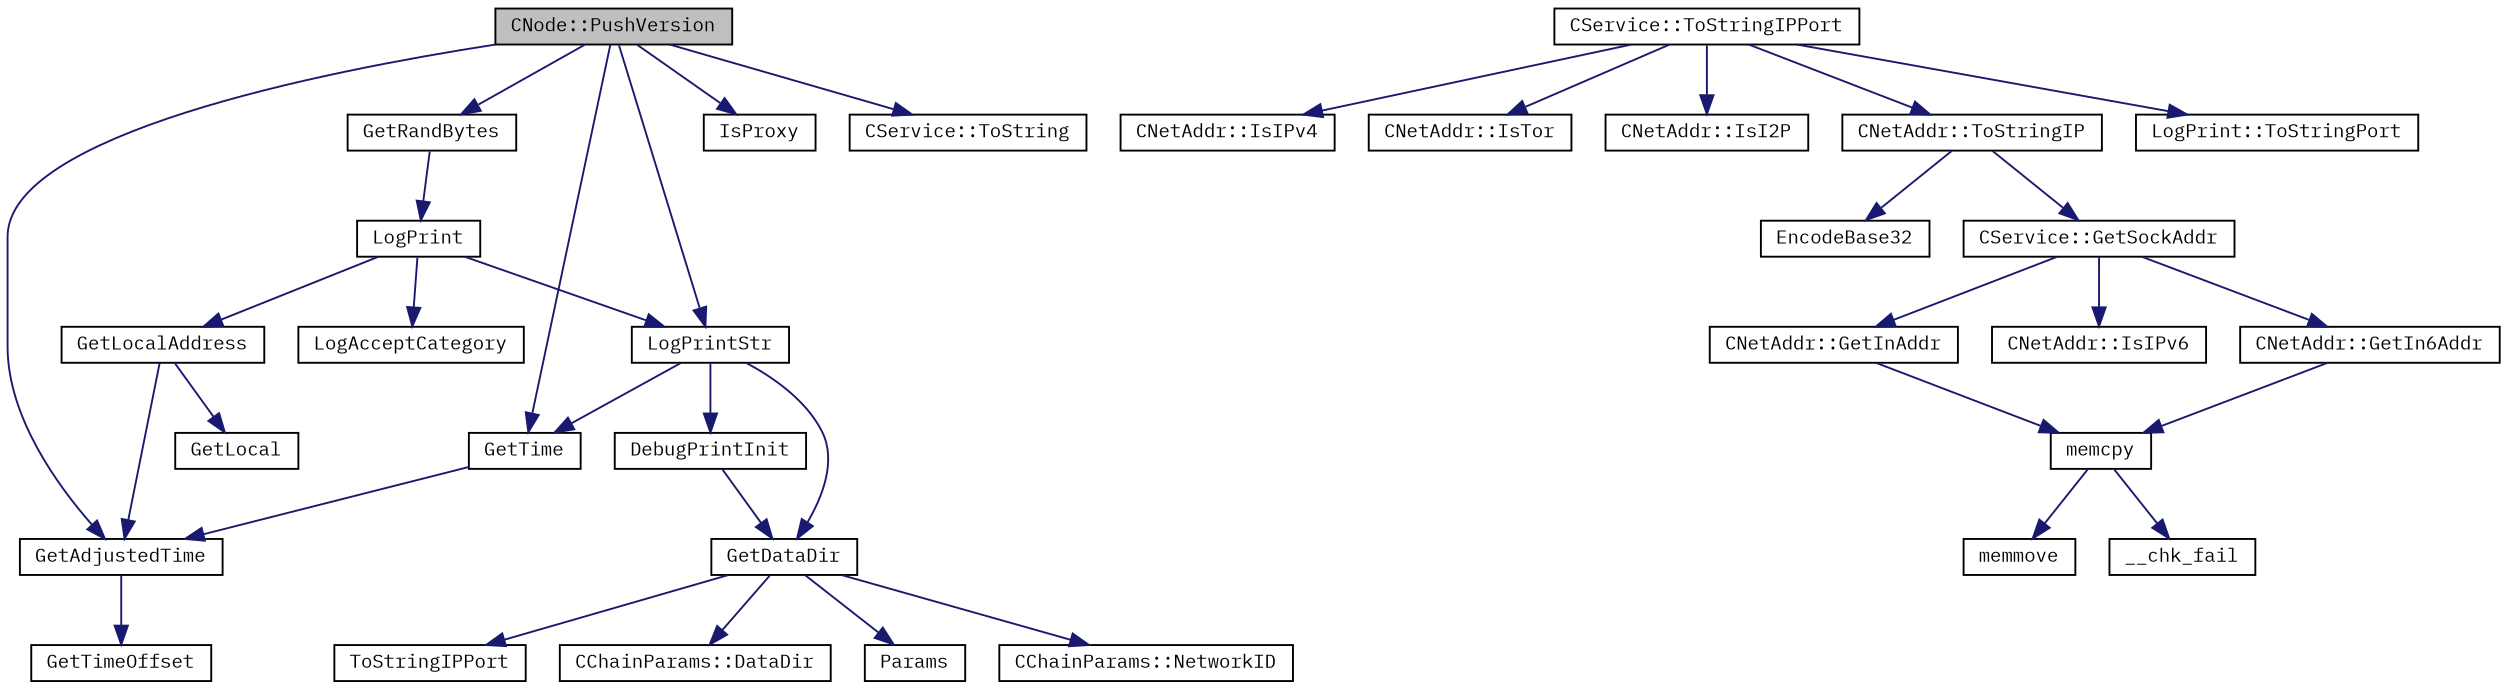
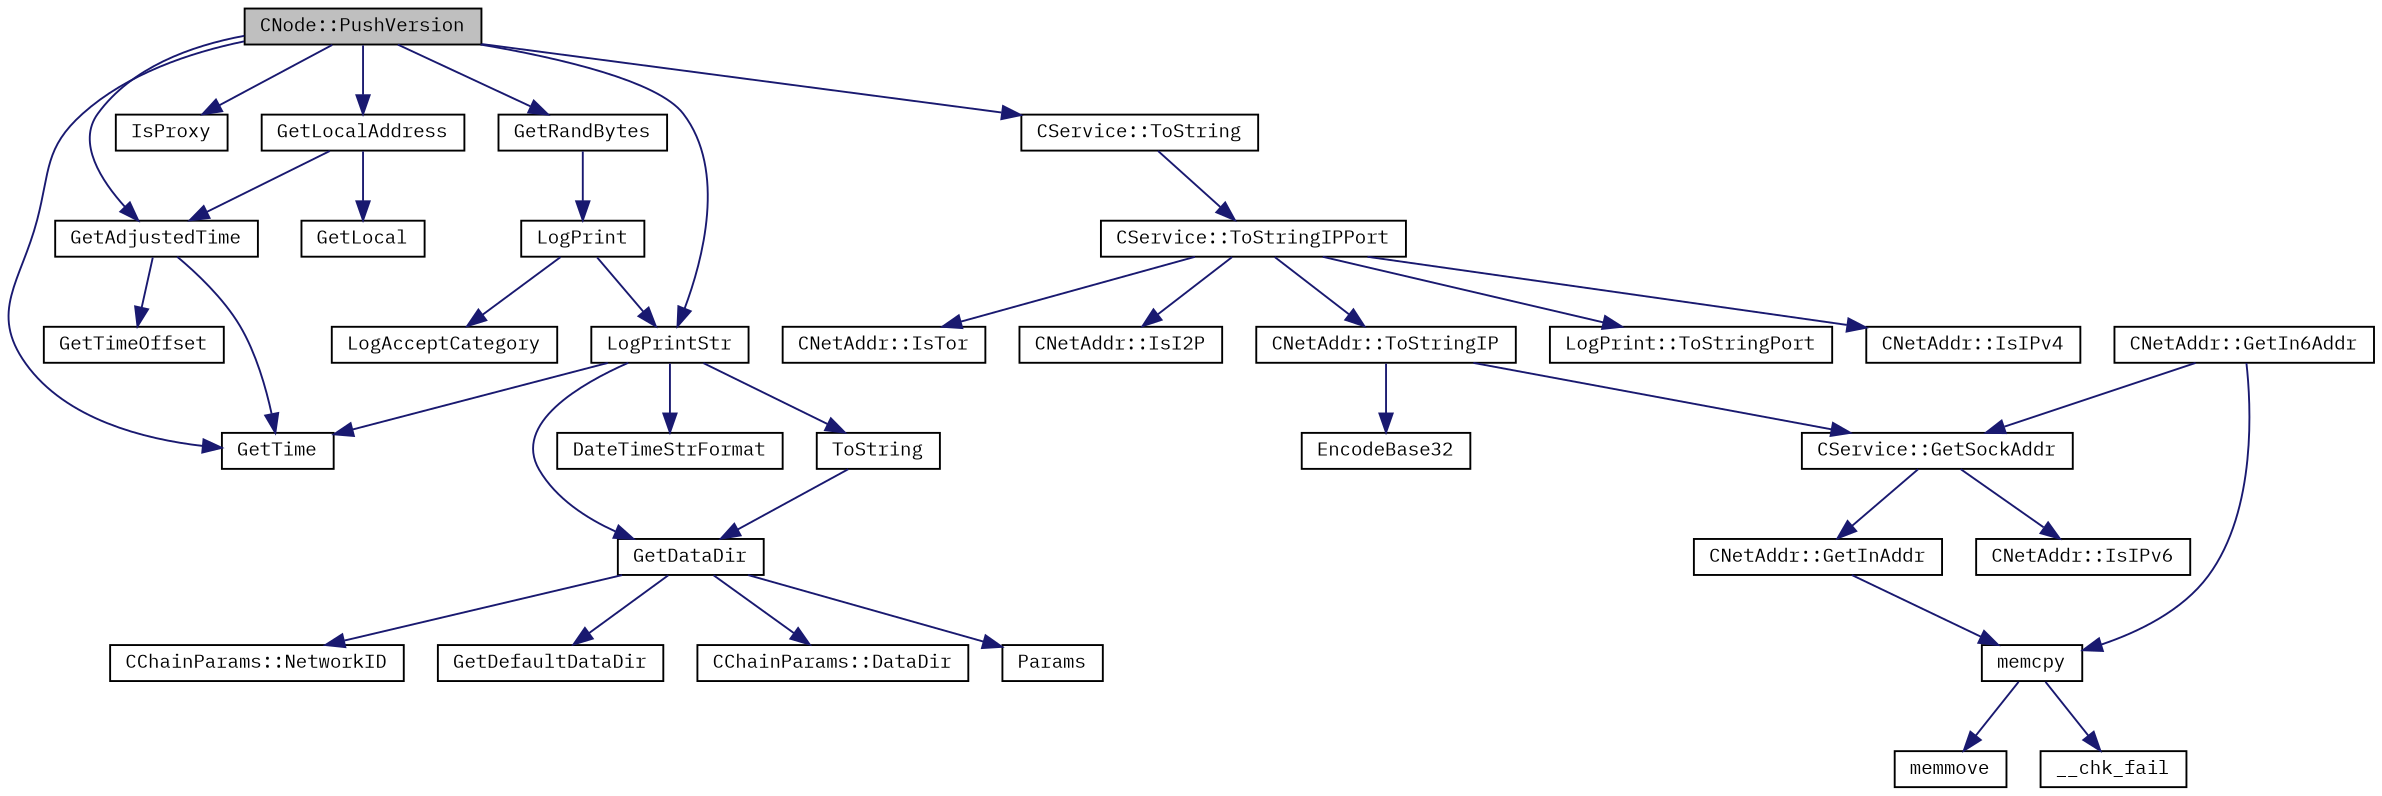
none -> (1189, 179)
(300, 288) -> (363, 70)
(2225, 288) -> (2100, 395)
none -> (670, 451)
(710, 451) -> (878, 451)
(336, 501) -> (240, 326)
(430, 663) -> (551, 663)
